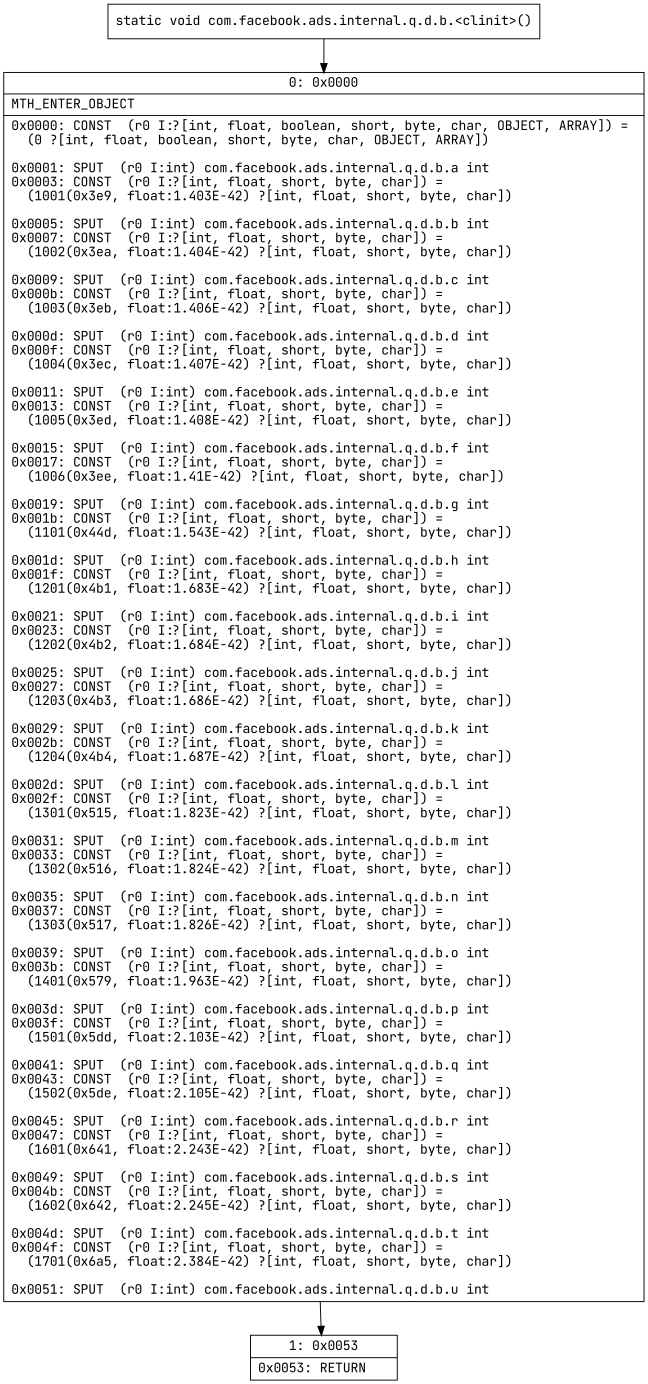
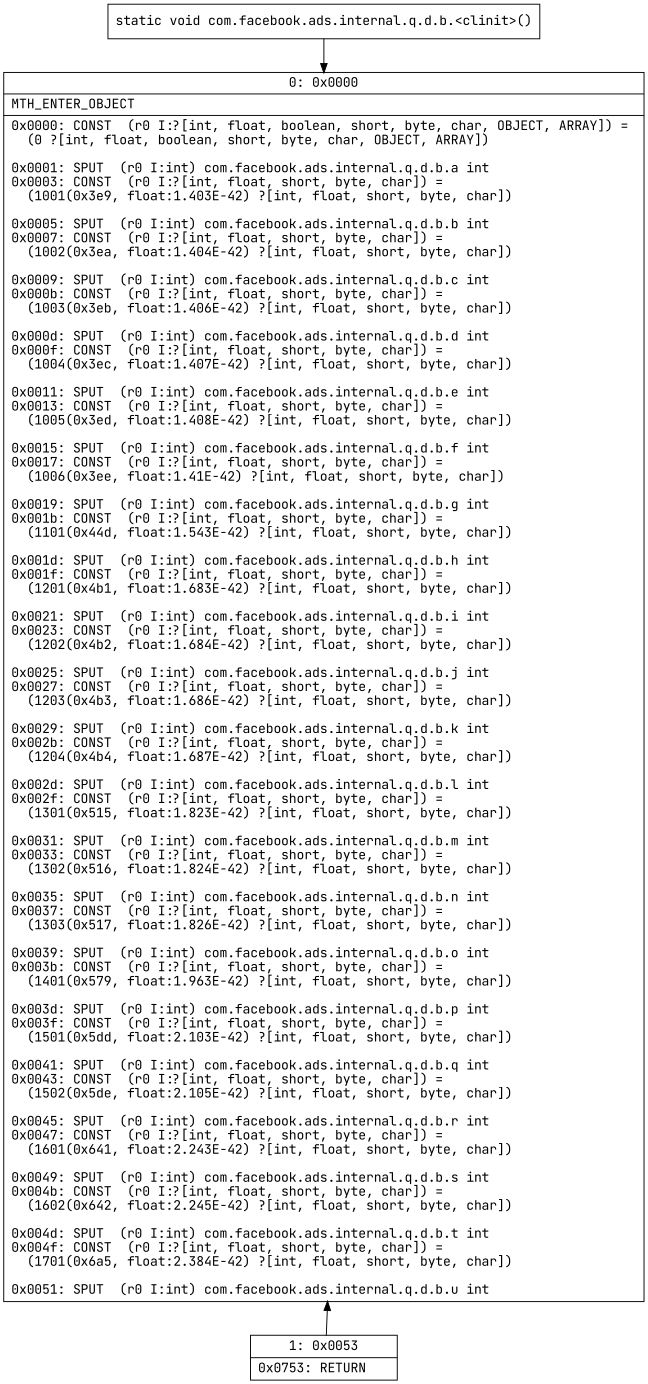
(321, 1314) -> (327, 1323)
(324, 1368) -> (324, 1368)
